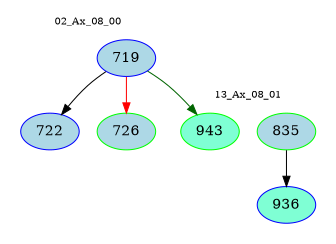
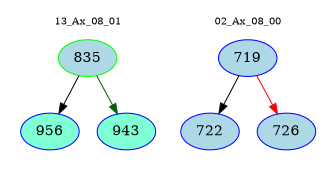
(179, 96) -> (105, 90)
(126, 132) -> (286, 132)
(210, 132) -> (126, 132)
(286, 205) -> (50, 132)
